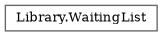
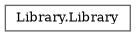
(81, 18) -> (68, 18)
